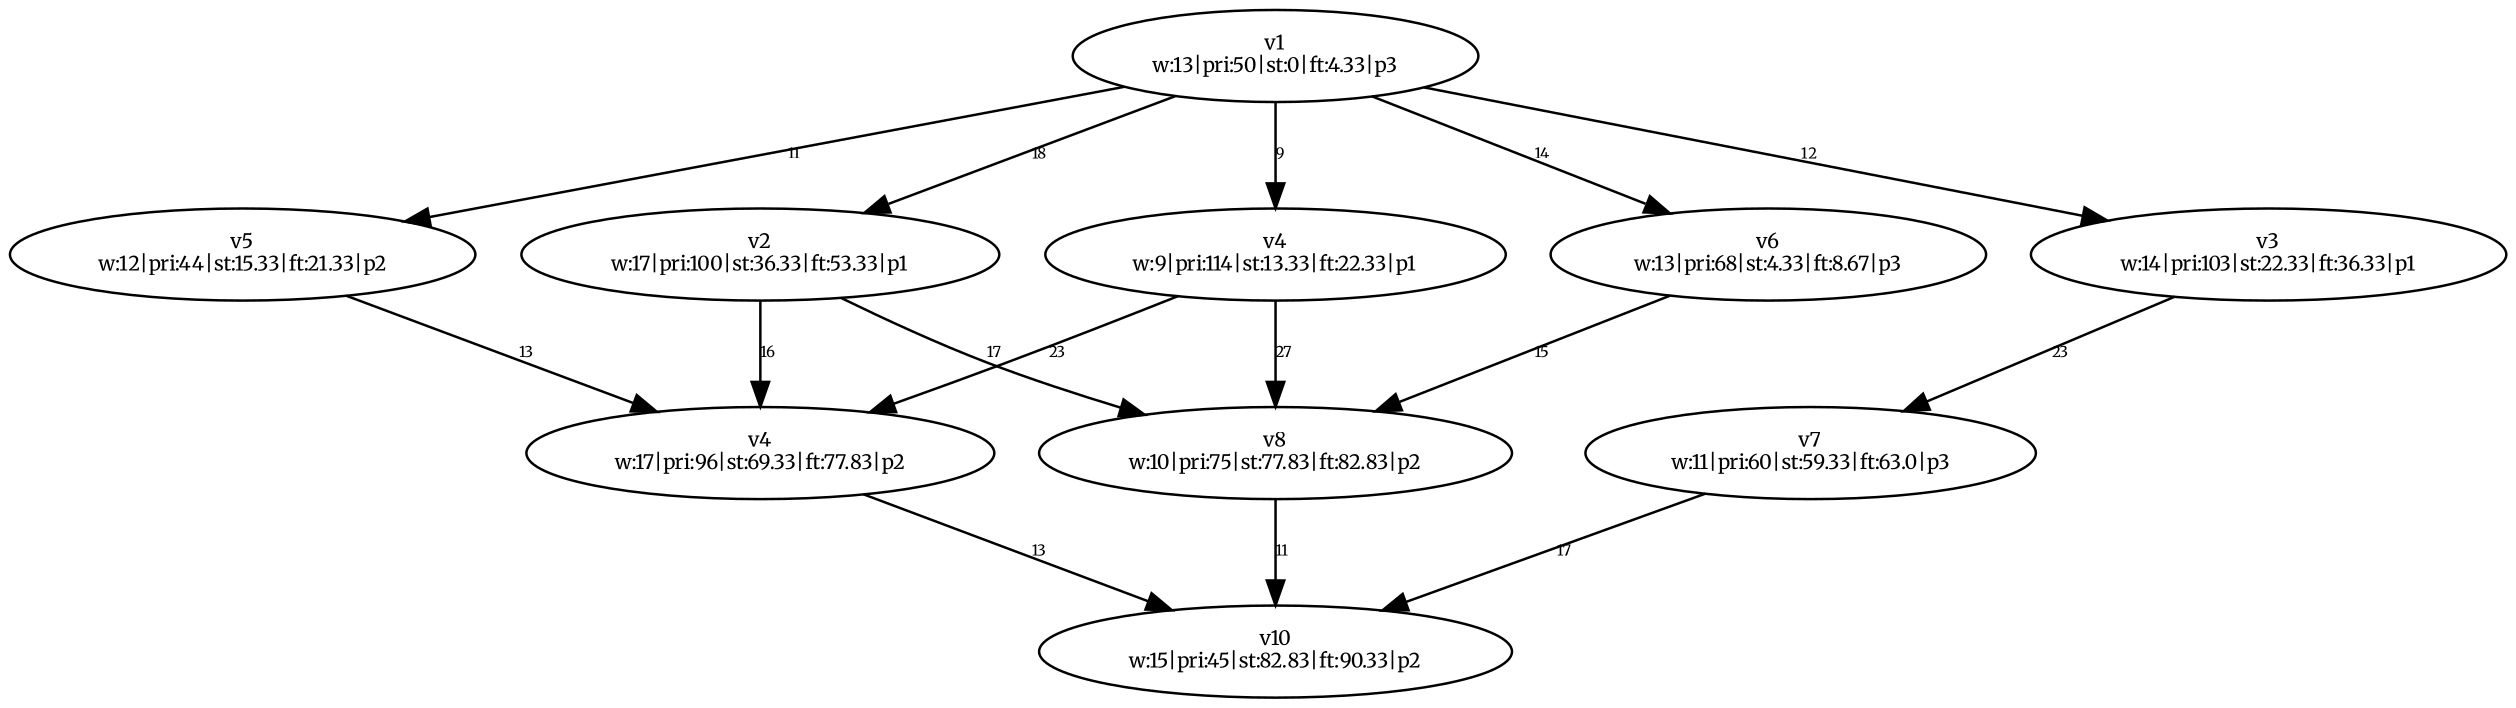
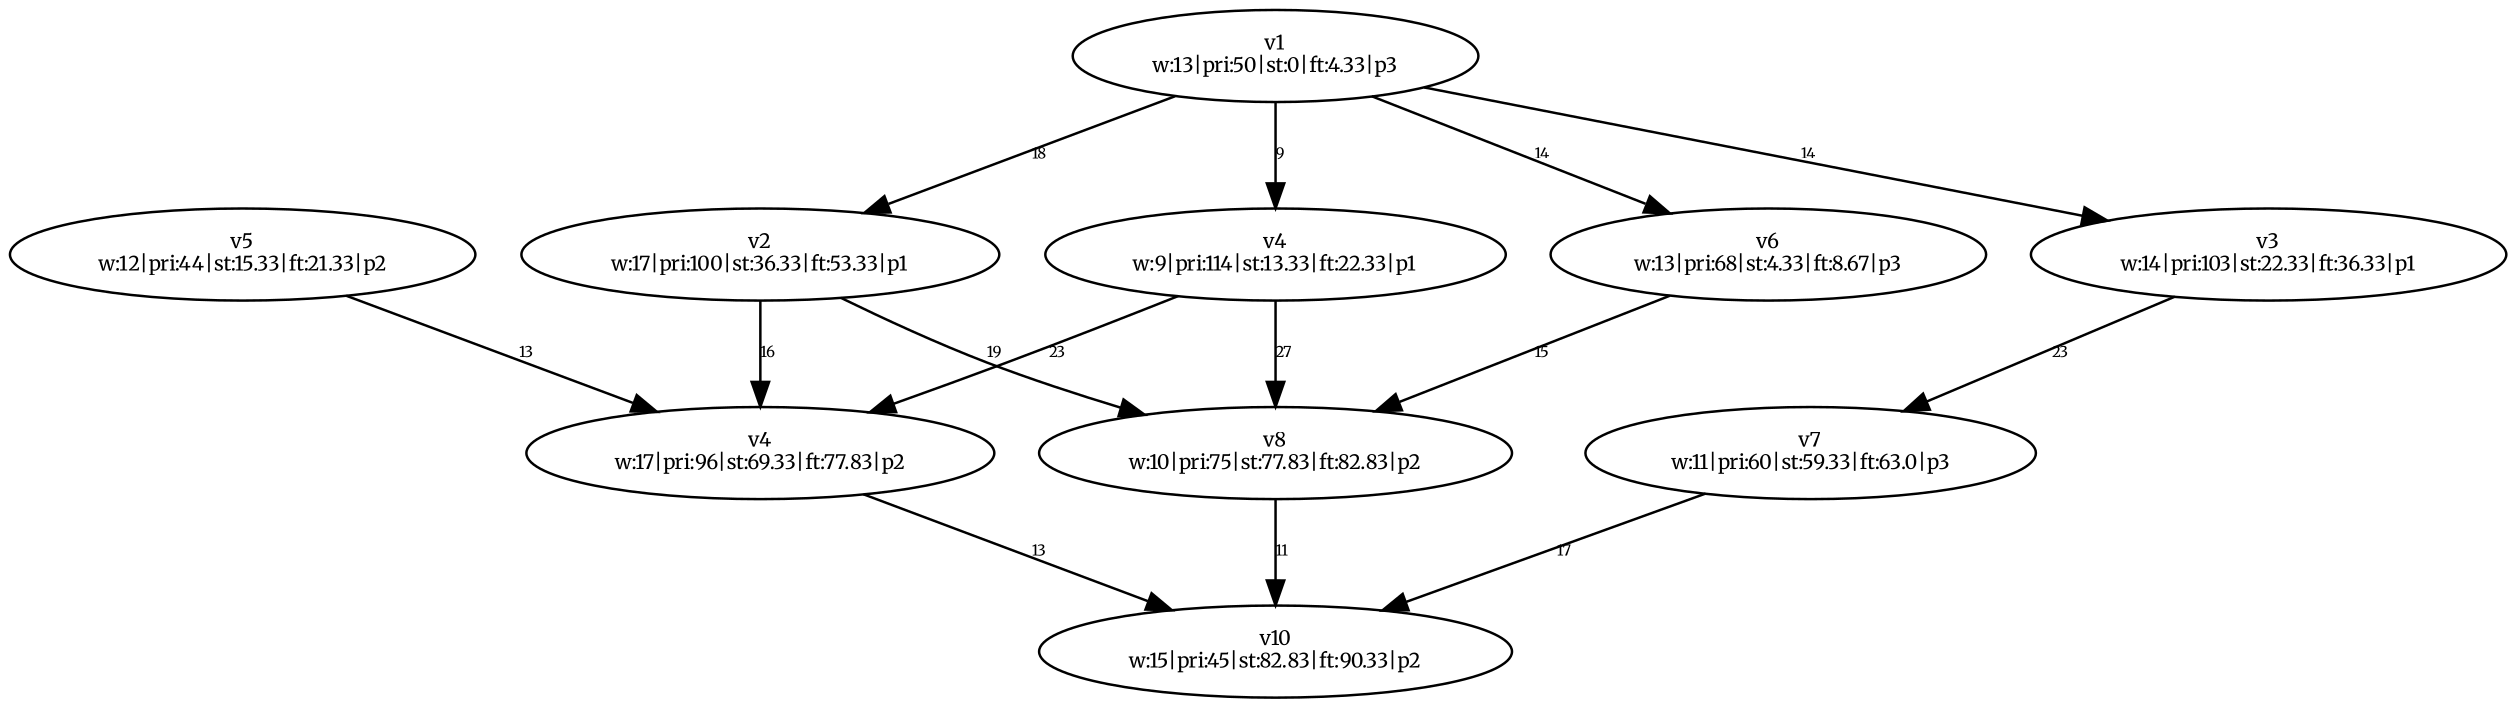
(777, 152) -> none
(1809, 155) -> (1809, 155)
(996, 354) -> (996, 354)
